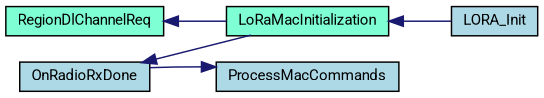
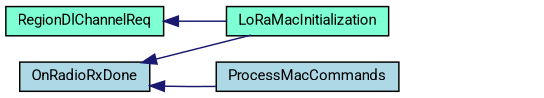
(495, 21) -> none
(176, 67) -> (190, 87)
